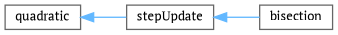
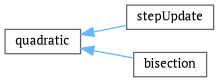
(243, 17) -> (114, 54)
